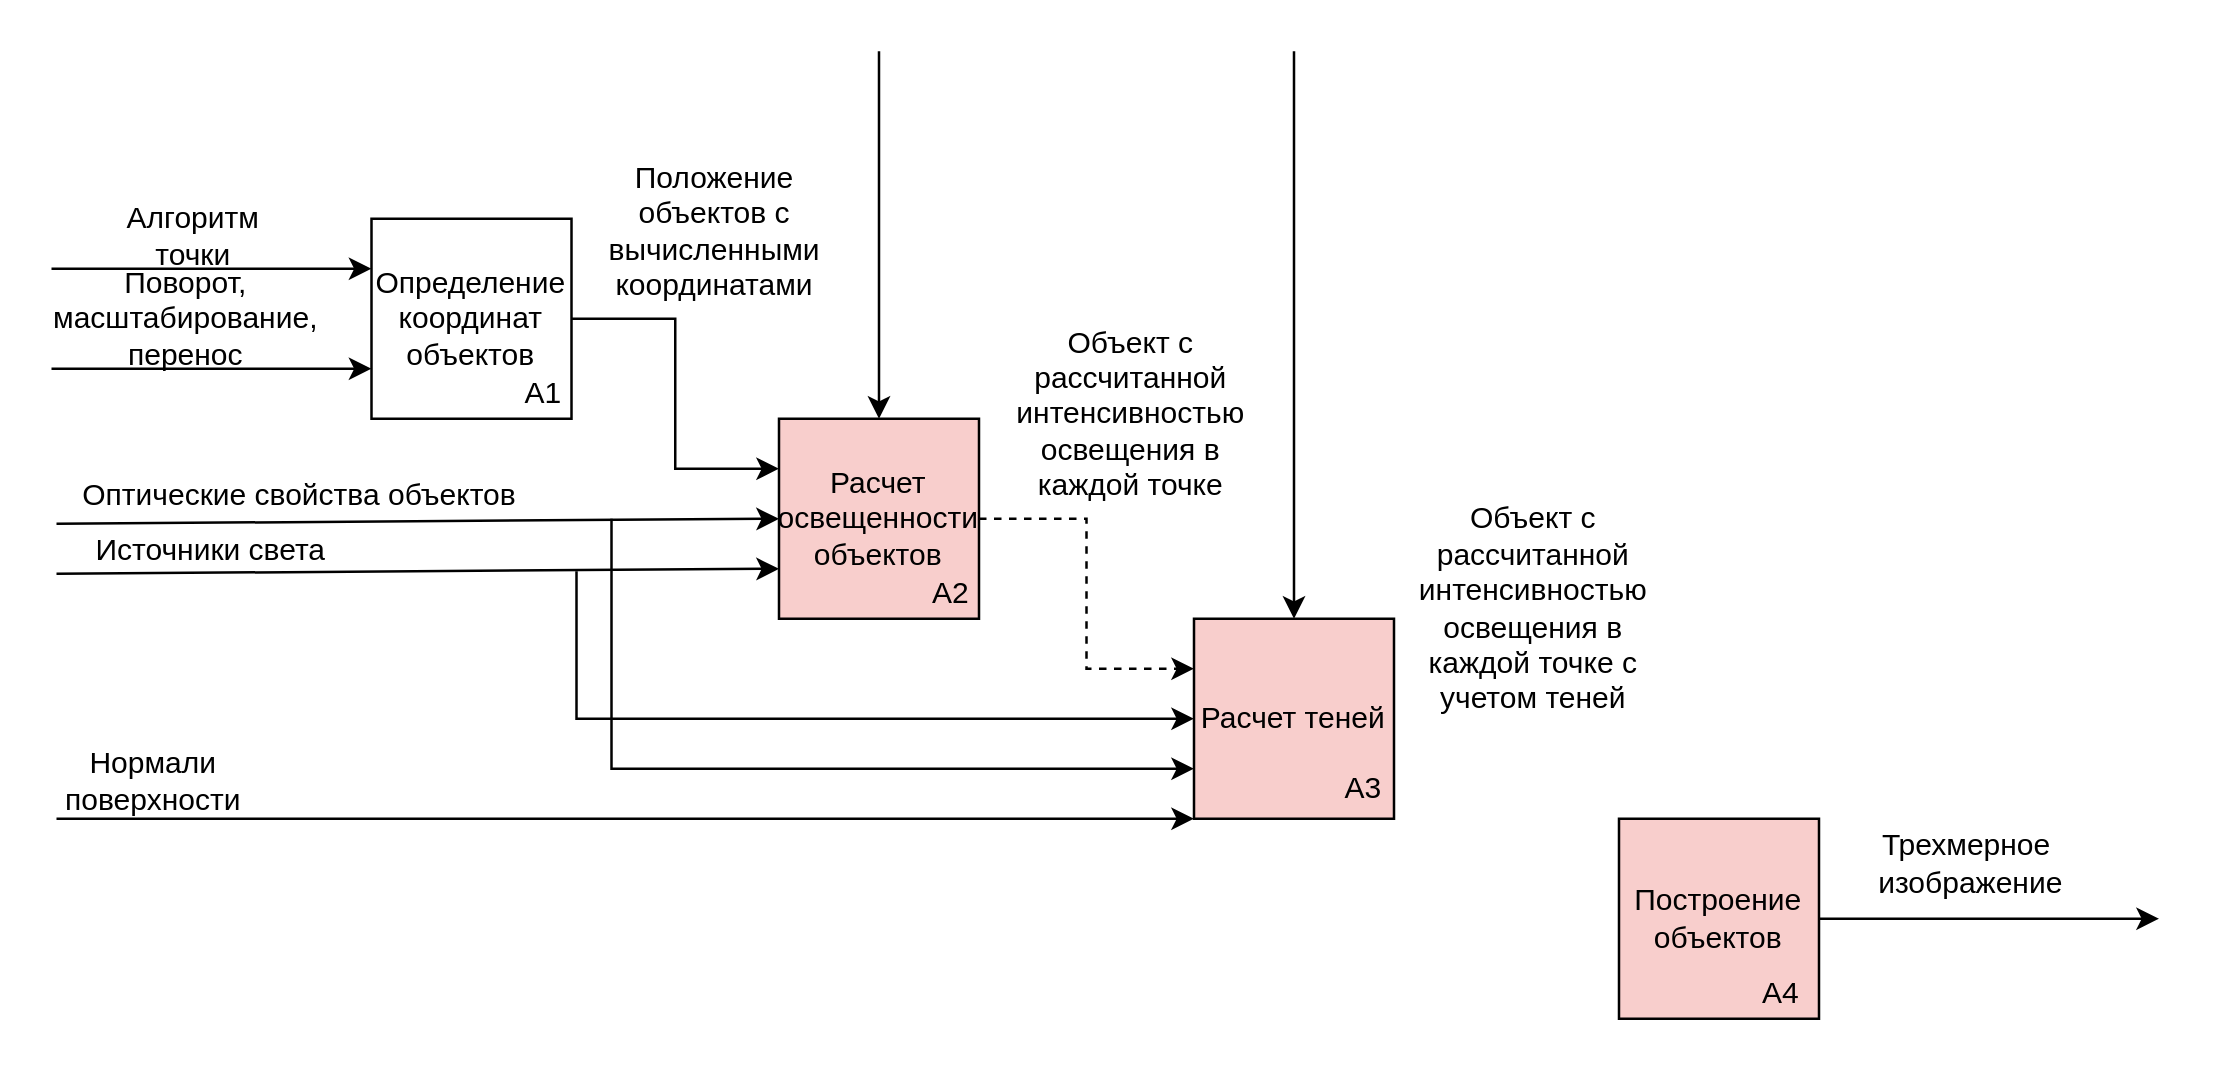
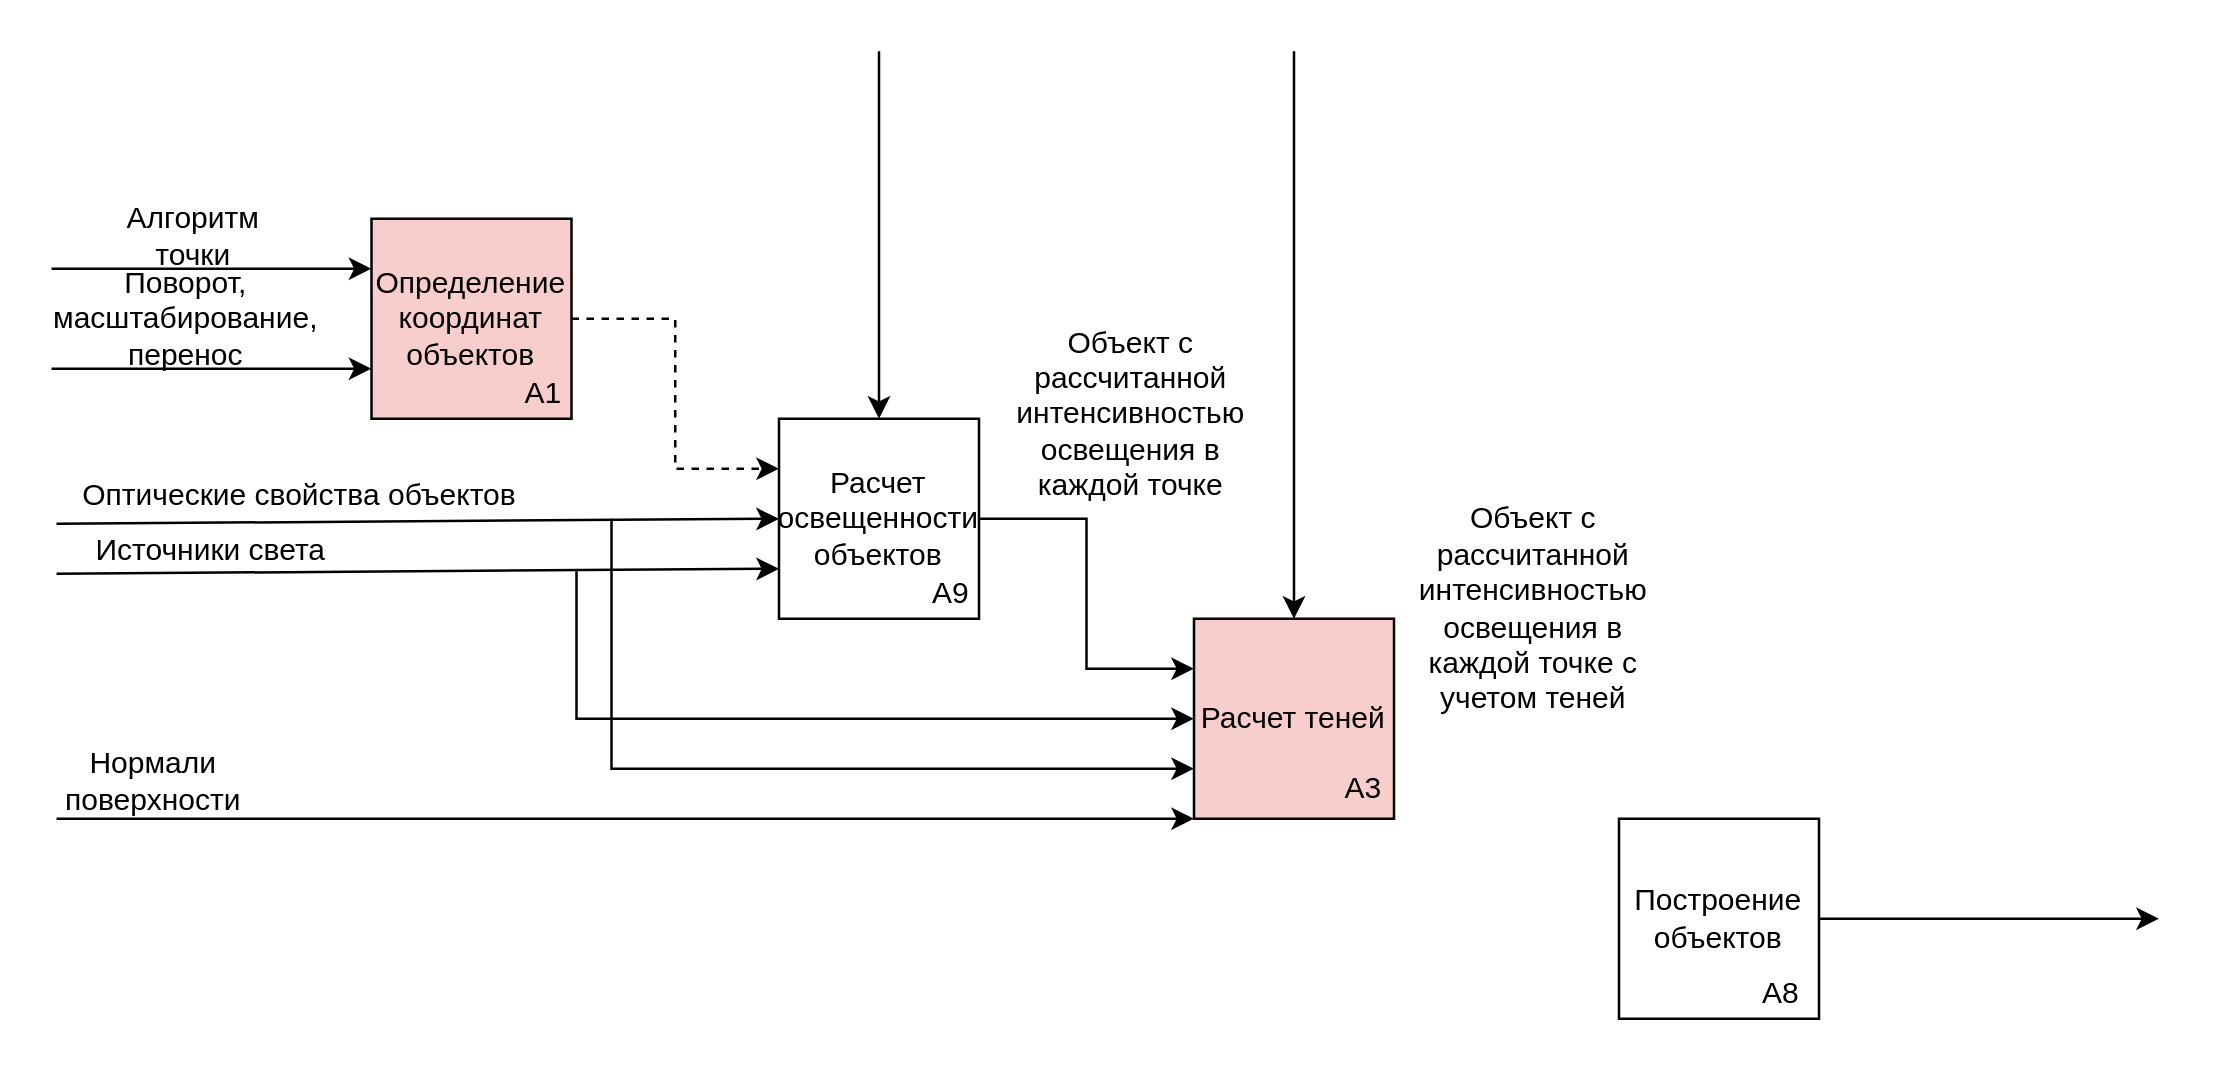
(715, 231) -> none
(471, 319) -> (471, 319)
(675, 389) -> (675, 389)
(879, 519) -> (879, 519)
(1086, 587) -> (1086, 587)
(951, 594) -> (951, 594)
(1971, 864) -> none
(1719, 919) -> (1719, 919)
(1781, 994) -> (1781, 994)
